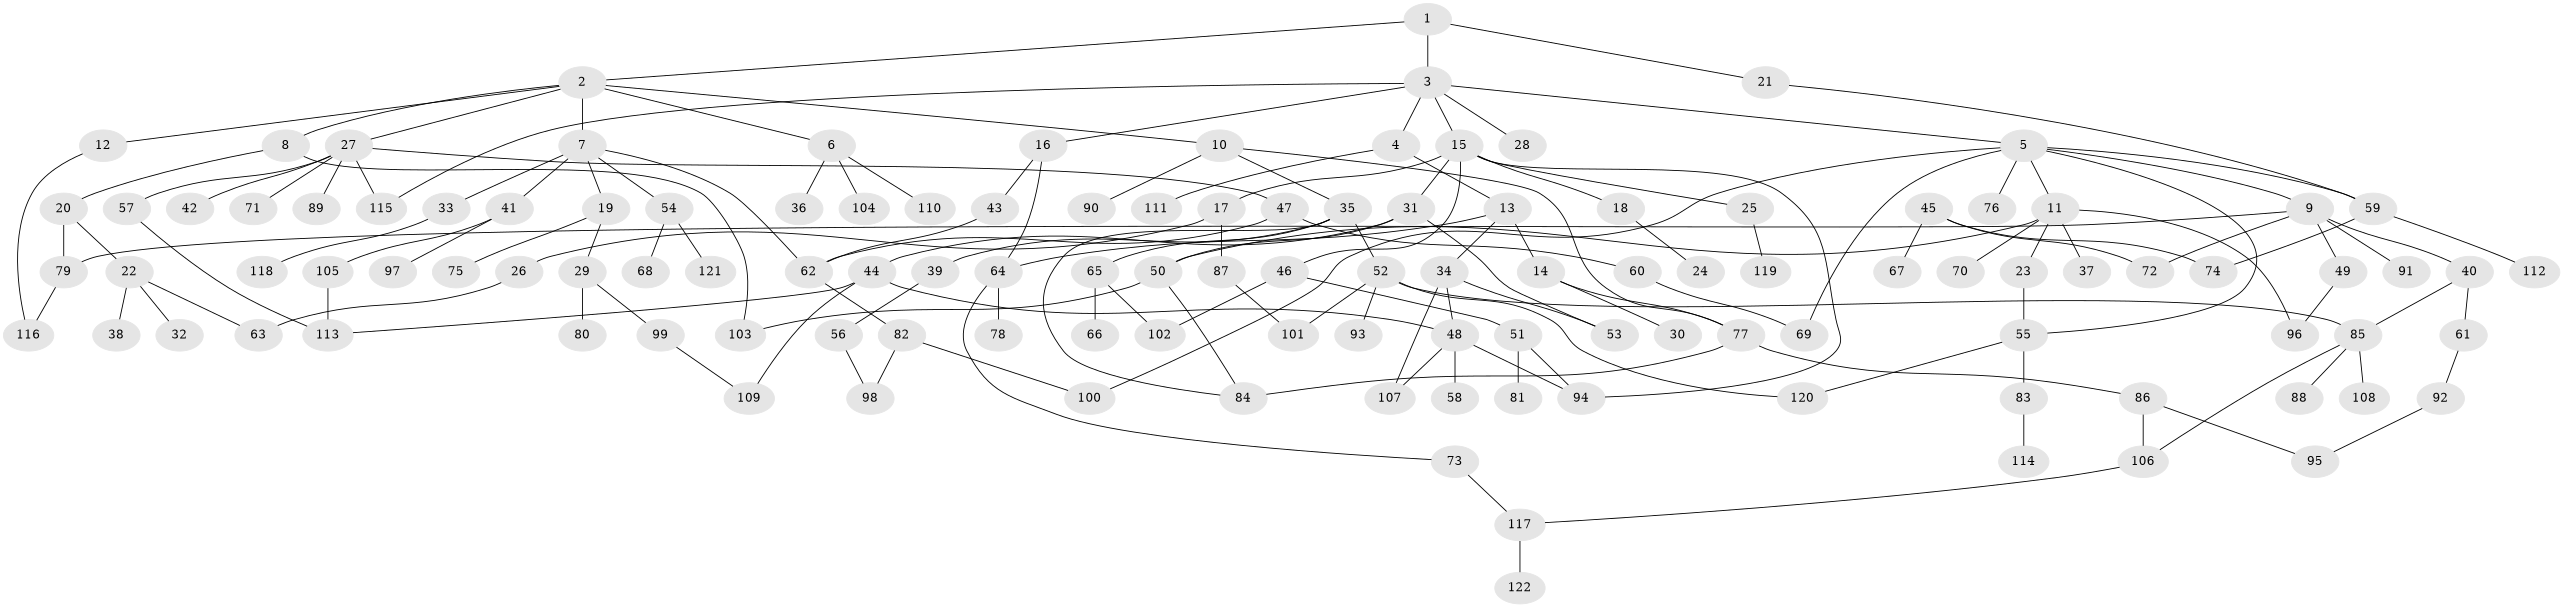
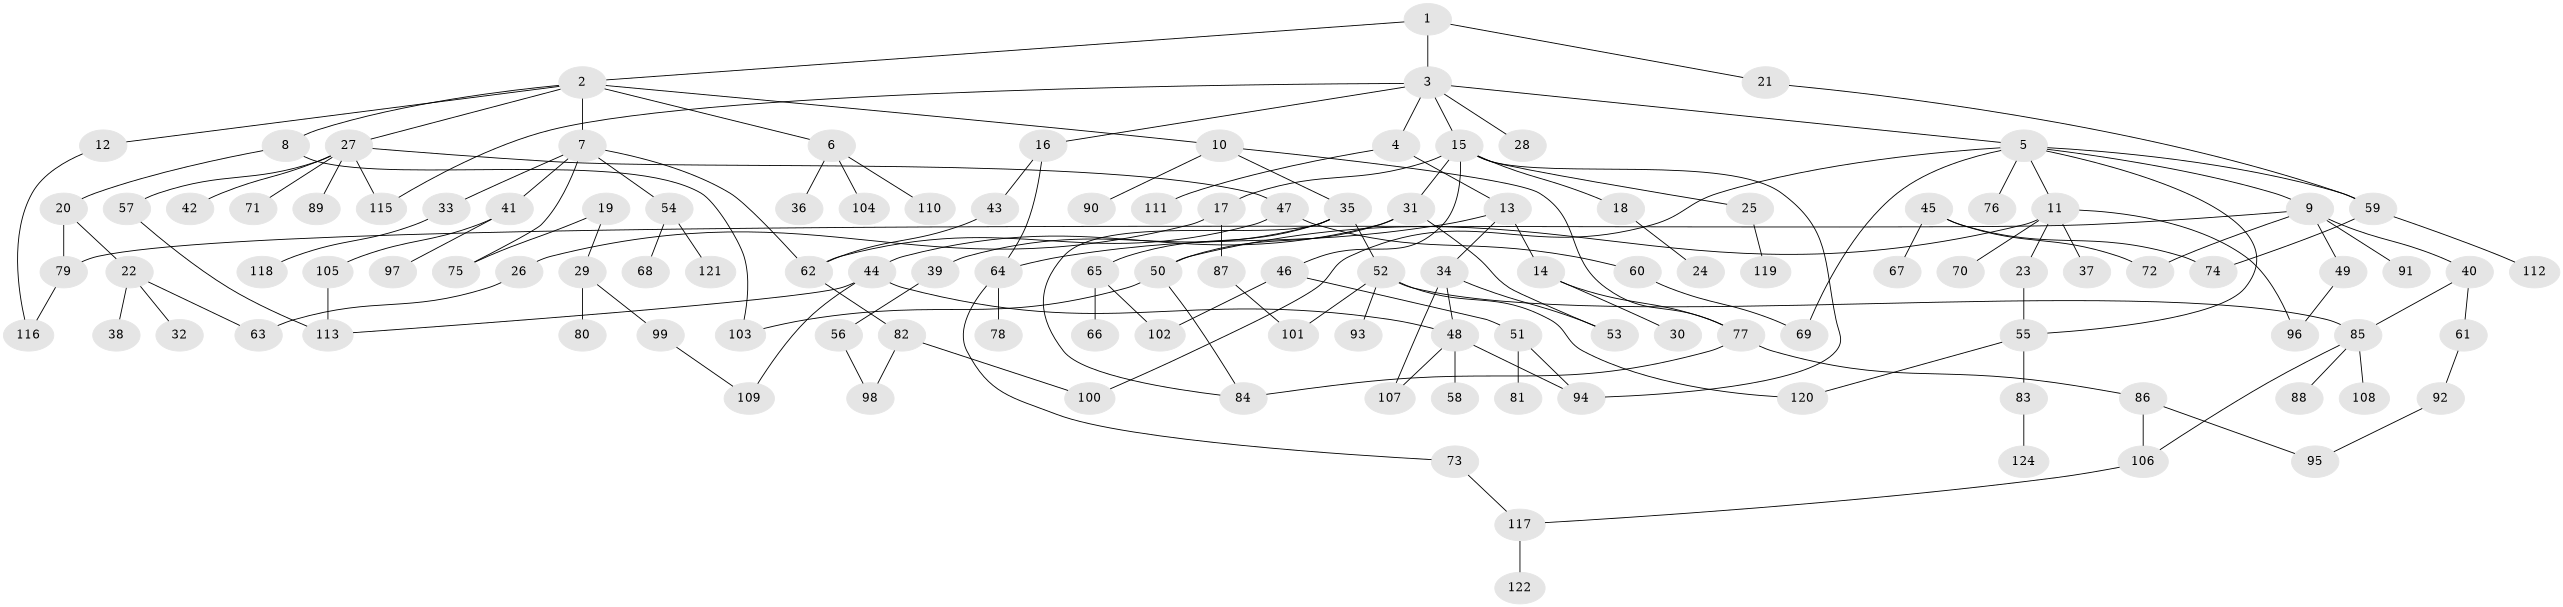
(594, 177) -> (540, 226)
(2024, 462) -> (2024, 462)
